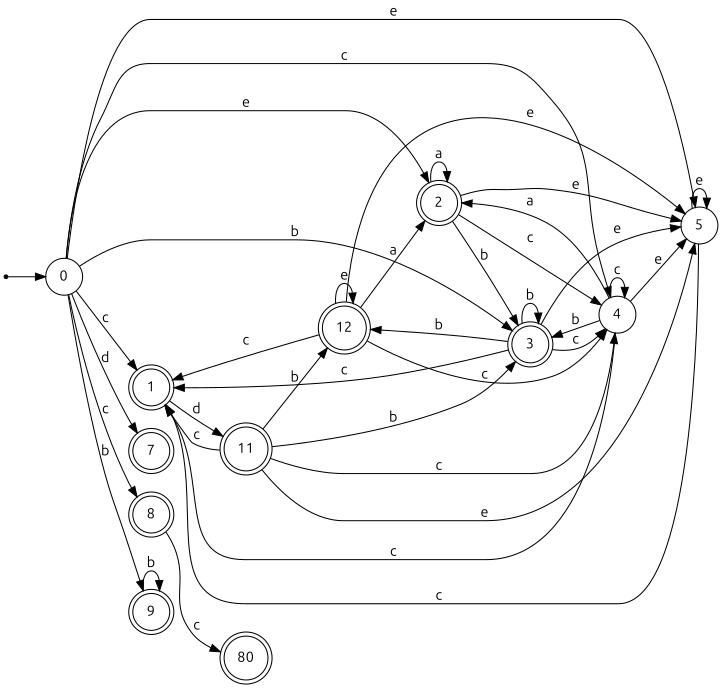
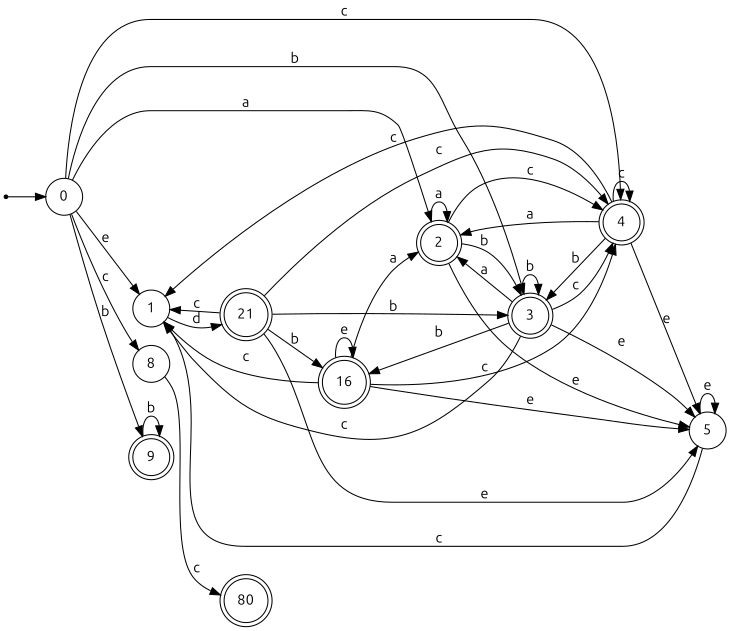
(353, 19) -> none
(246, 103) -> (246, 103)
none -> (489, 283)
(617, 315) -> (622, 222)
(106, 318) -> (106, 238)
(344, 328) -> (344, 382)
(151, 387) -> (151, 309)
(246, 449) -> (246, 315)
(151, 451) -> none
(151, 515) -> (151, 364)
